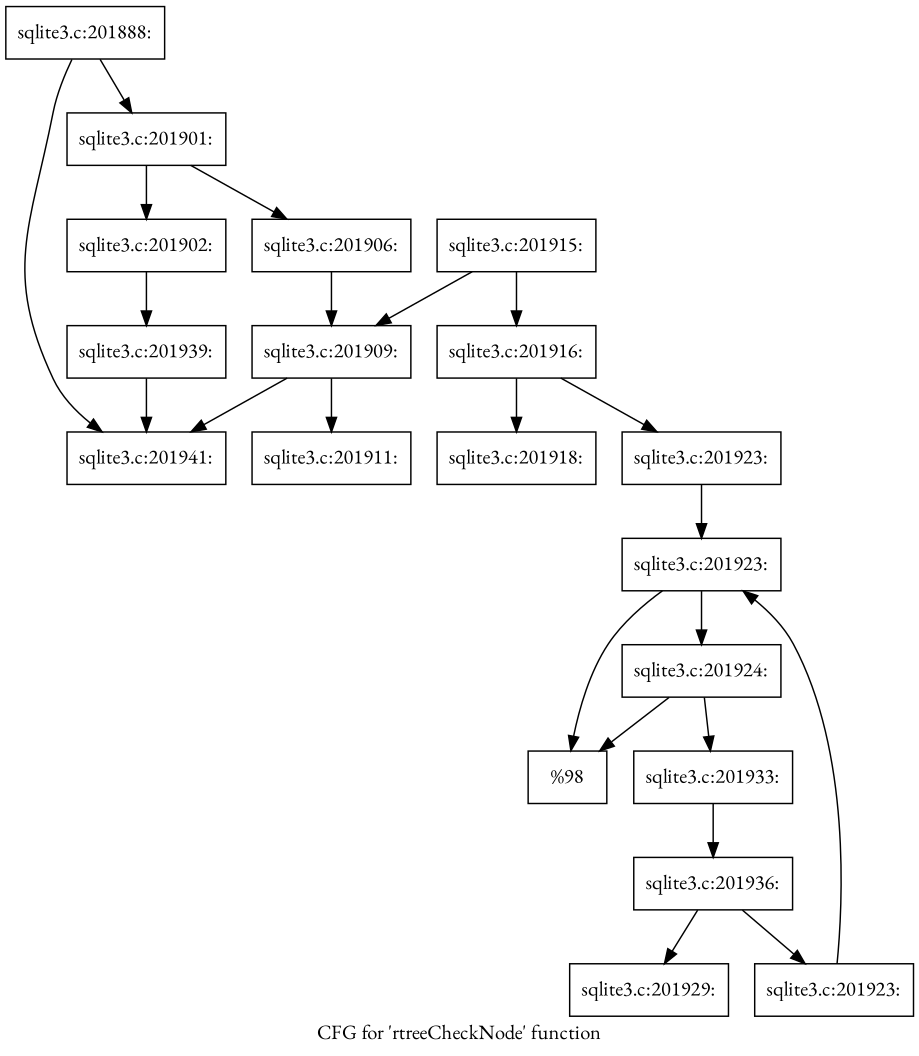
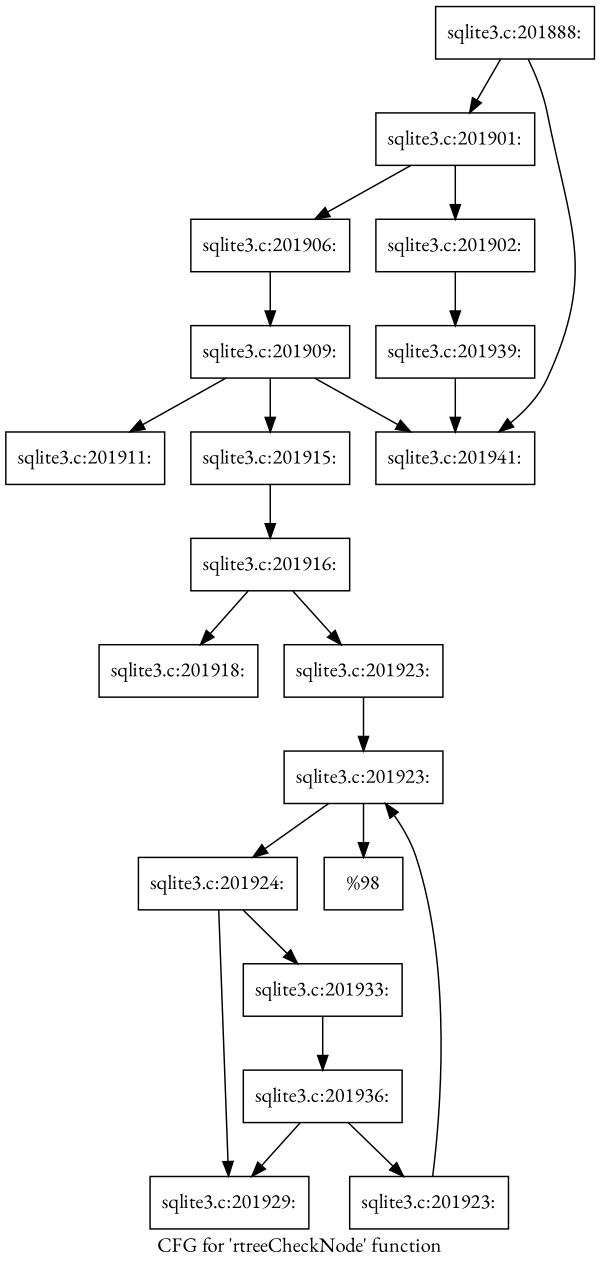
(430, 295) -> (270, 398)
(640, 720) -> (223, 1036)
